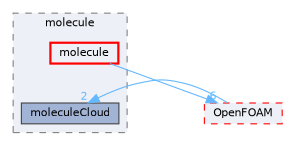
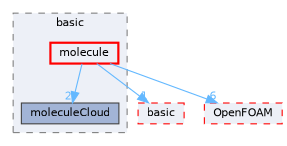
(70, 24) -> (70, 24)
(184, 83) -> (79, 78)
none -> (161, 113)
